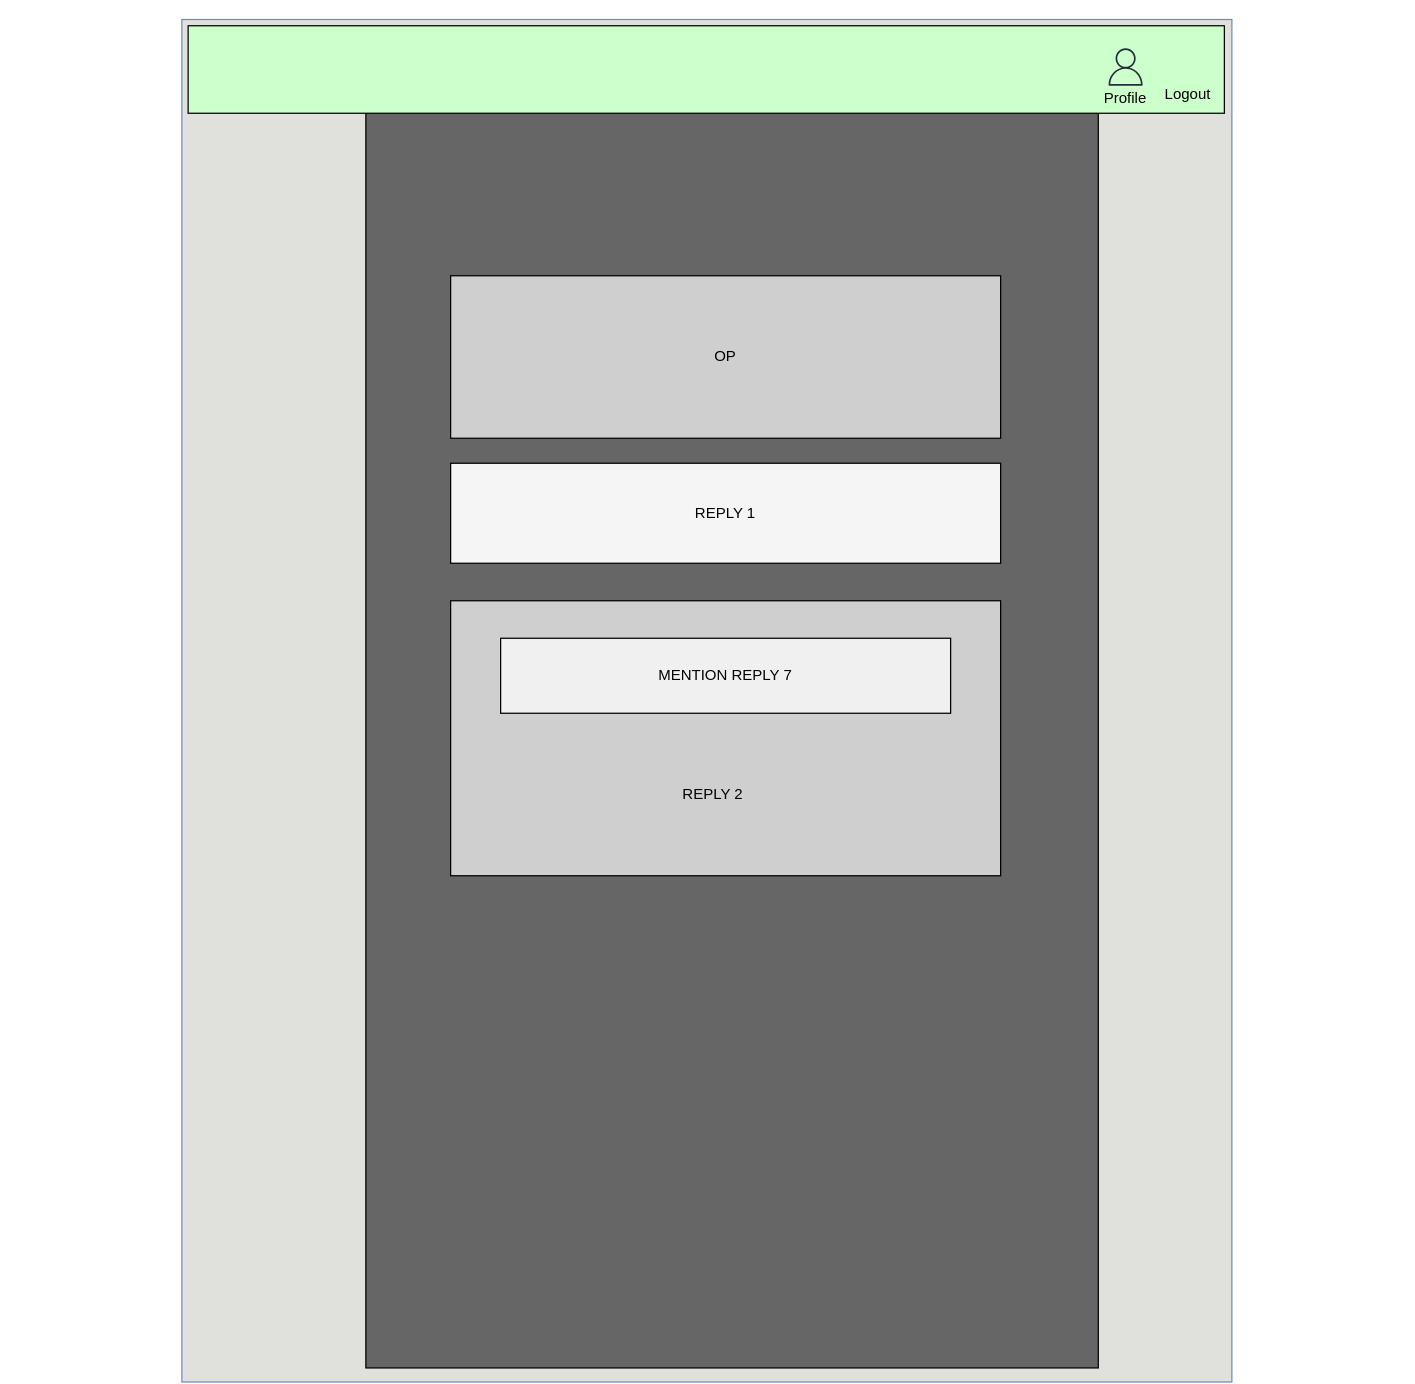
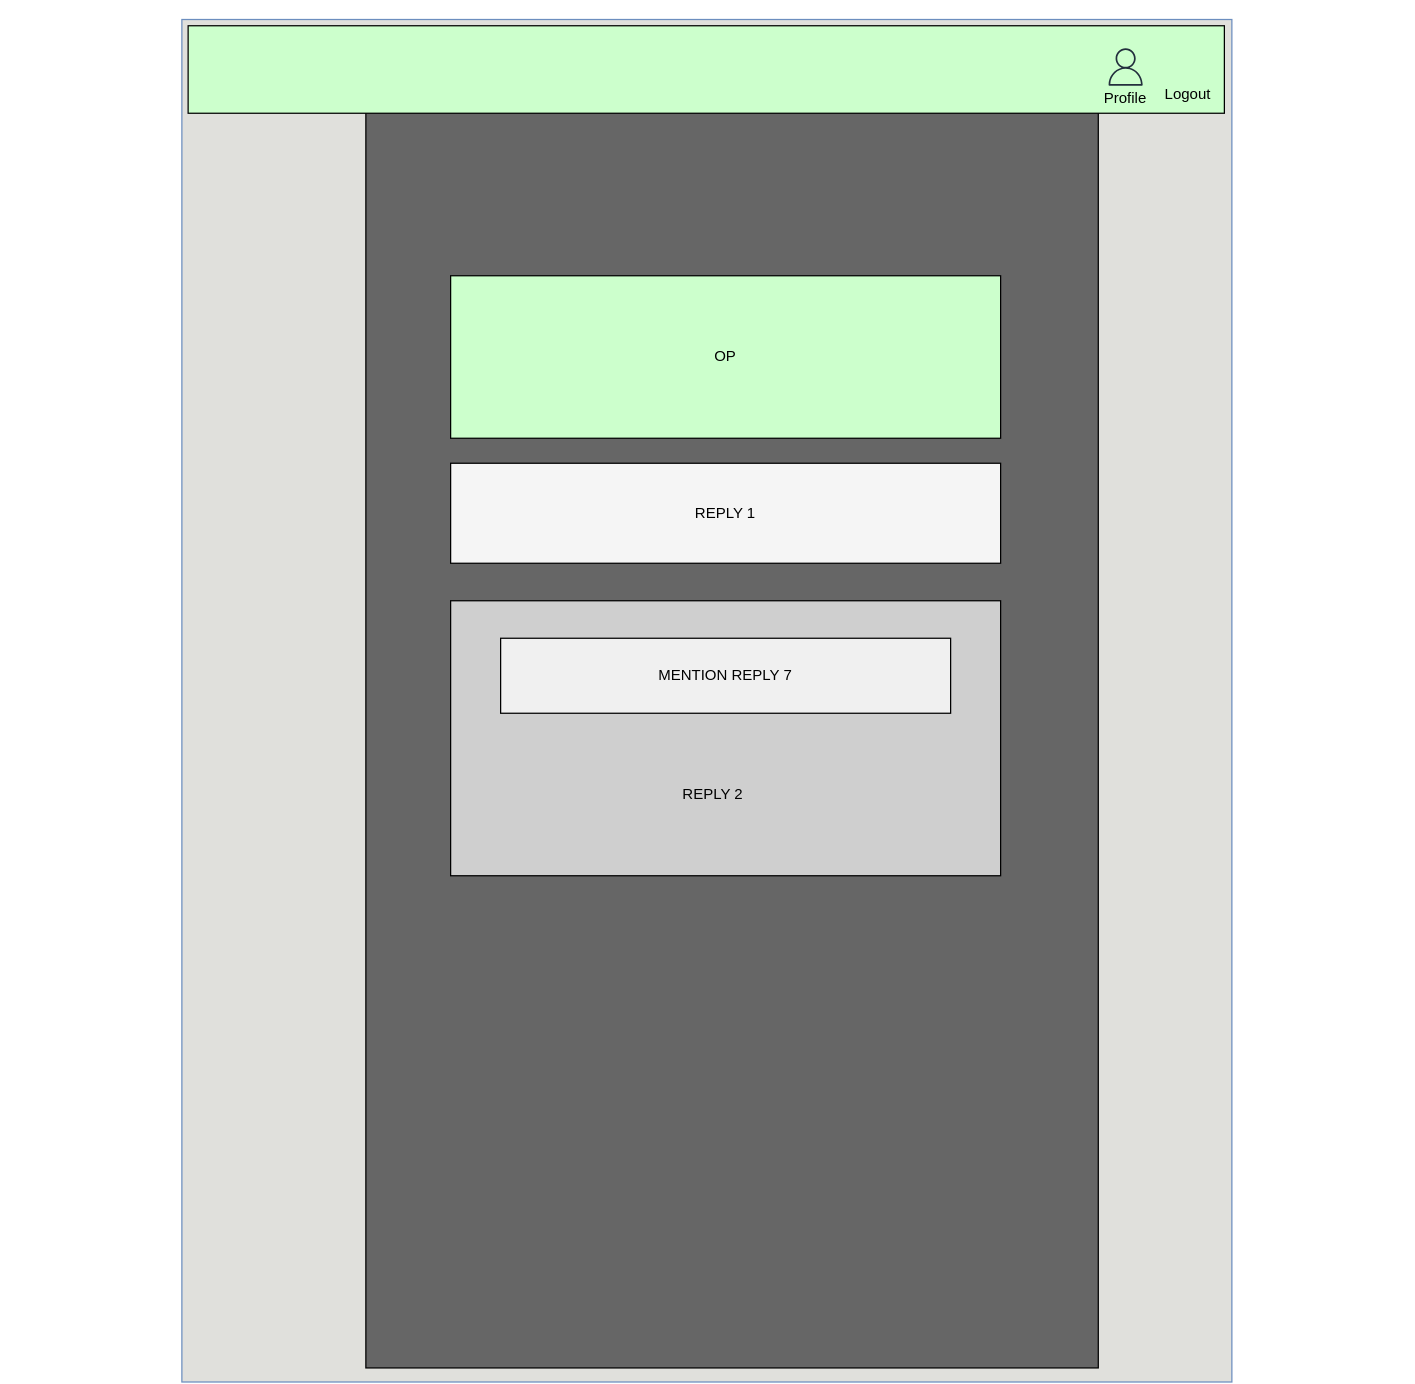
(726, 357) -> (726, 357)
